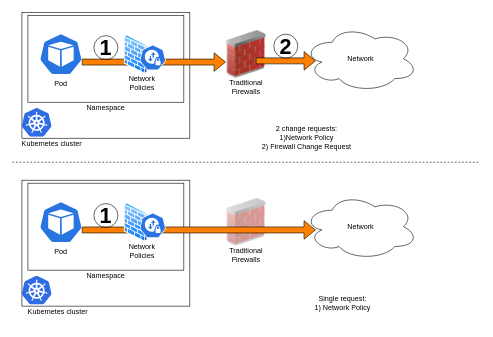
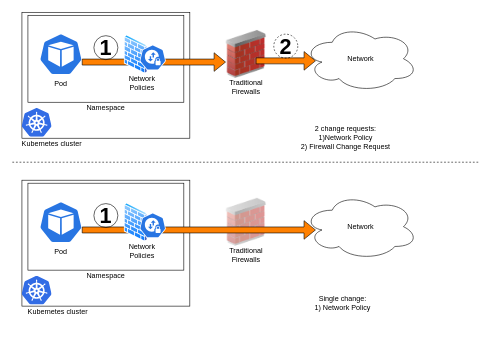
(286, 46) -> (286, 46)
(307, 138) -> (346, 138)
(343, 303) -> (343, 303)
